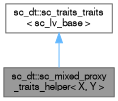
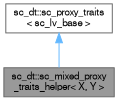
(59, 18) -> (59, 18)
